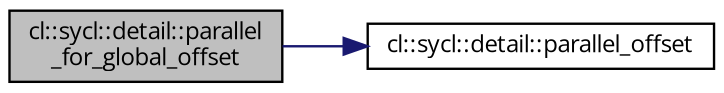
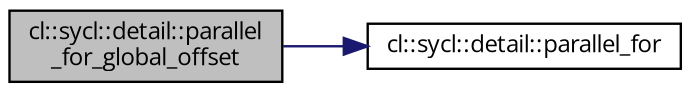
(541, 46) -> (524, 46)
